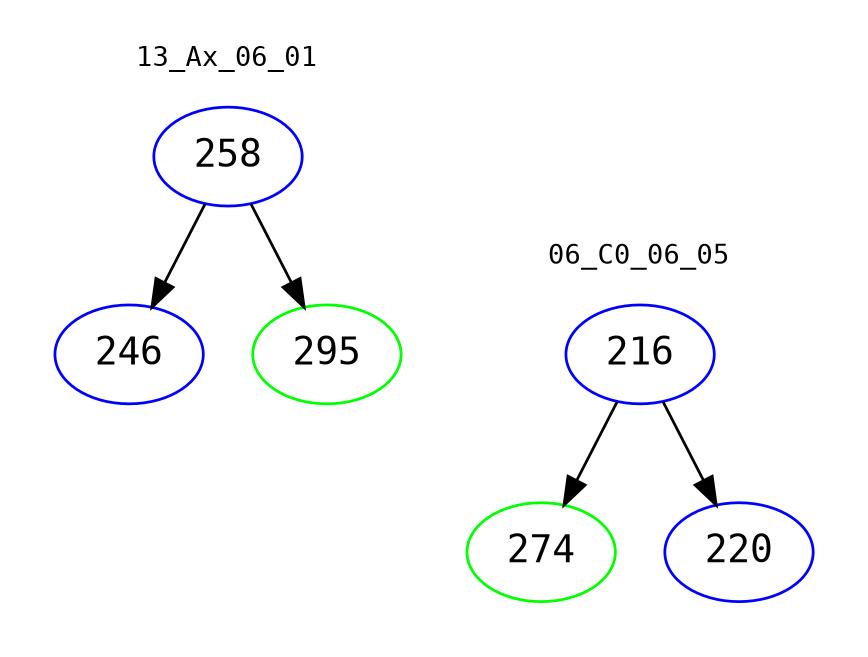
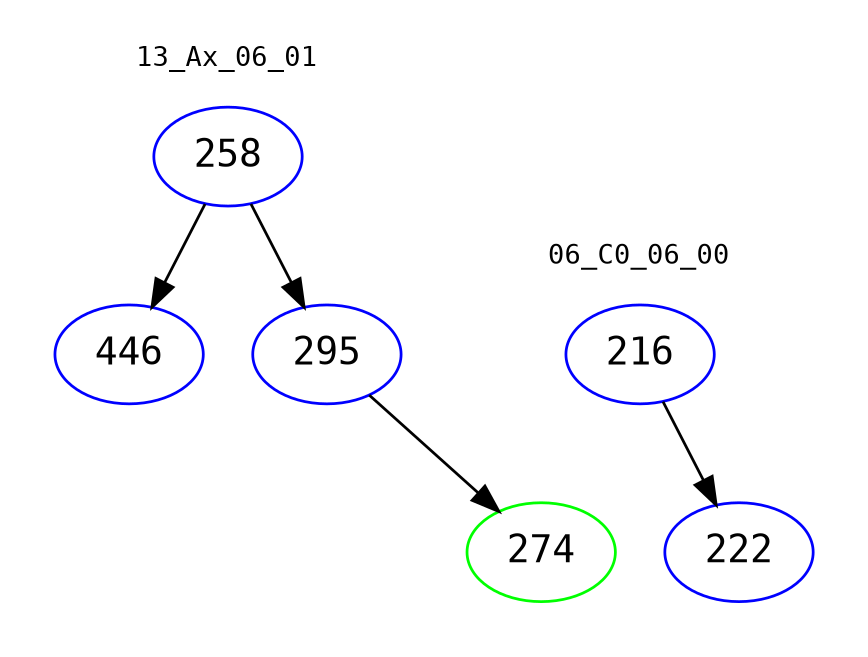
(640, 257) -> (640, 257)
(129, 354) -> (129, 354)
(327, 354) -> (327, 354)
(597, 441) -> (424, 444)
(739, 552) -> (739, 552)
